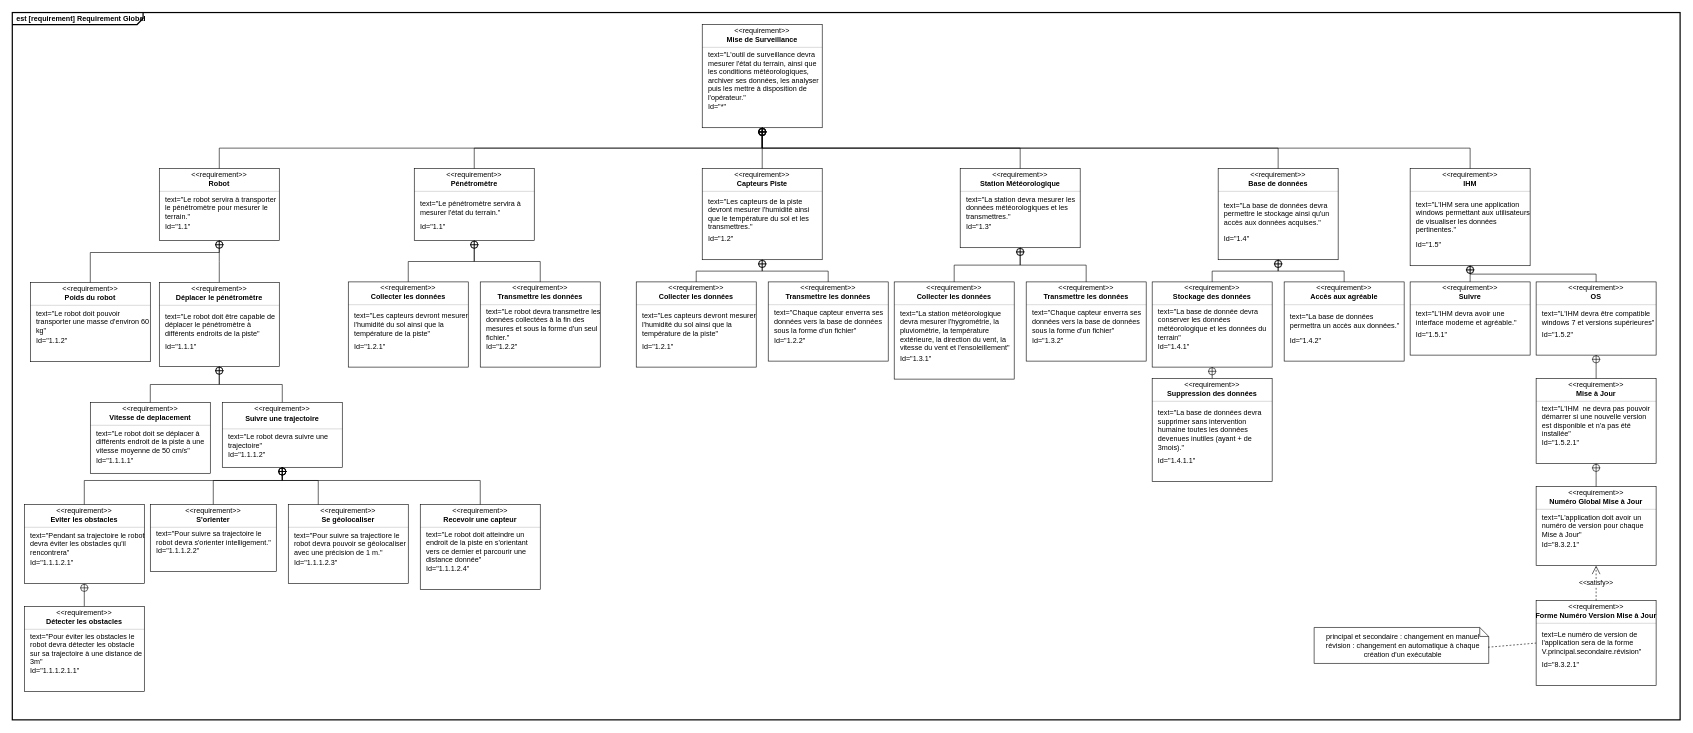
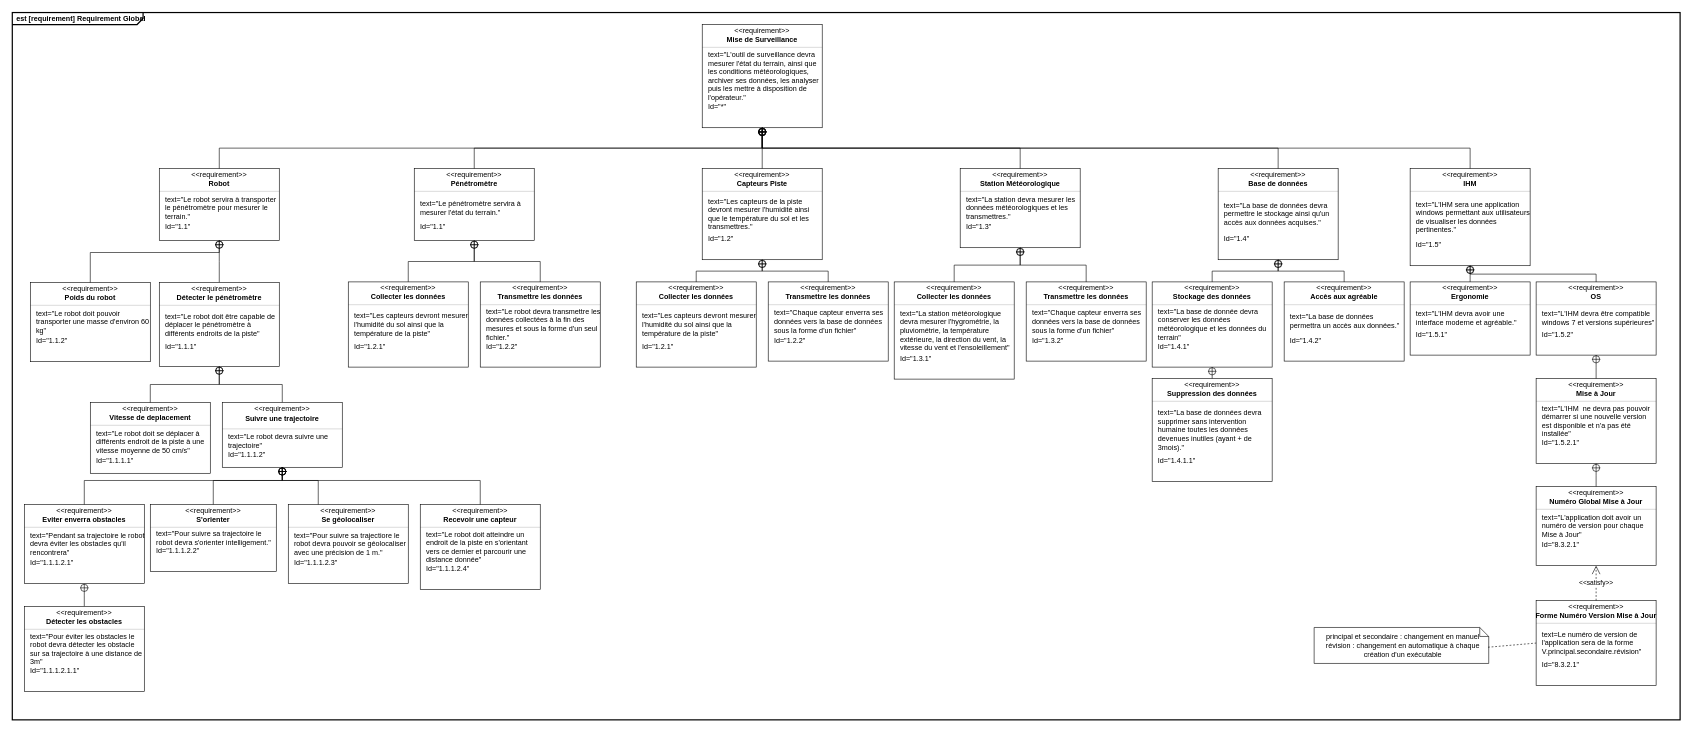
(219, 297) -> (219, 297)
(1470, 297) -> (1470, 297)
(84, 519) -> (84, 519)
